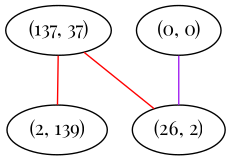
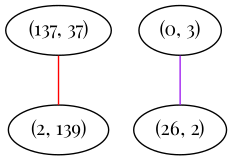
(179, 30) -> (180, 30)
(119, 80) -> none
